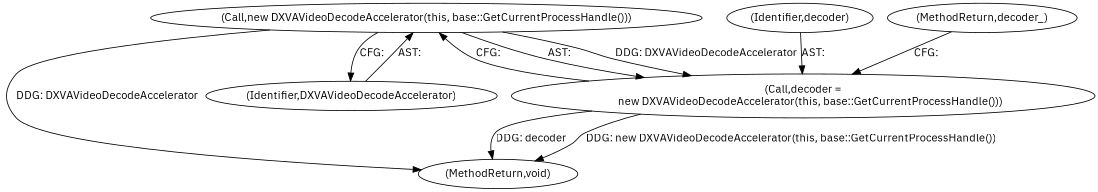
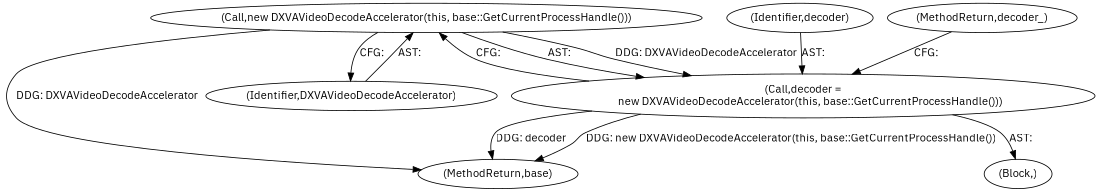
(498, 174) -> (498, 174)
none -> (1018, 174)
